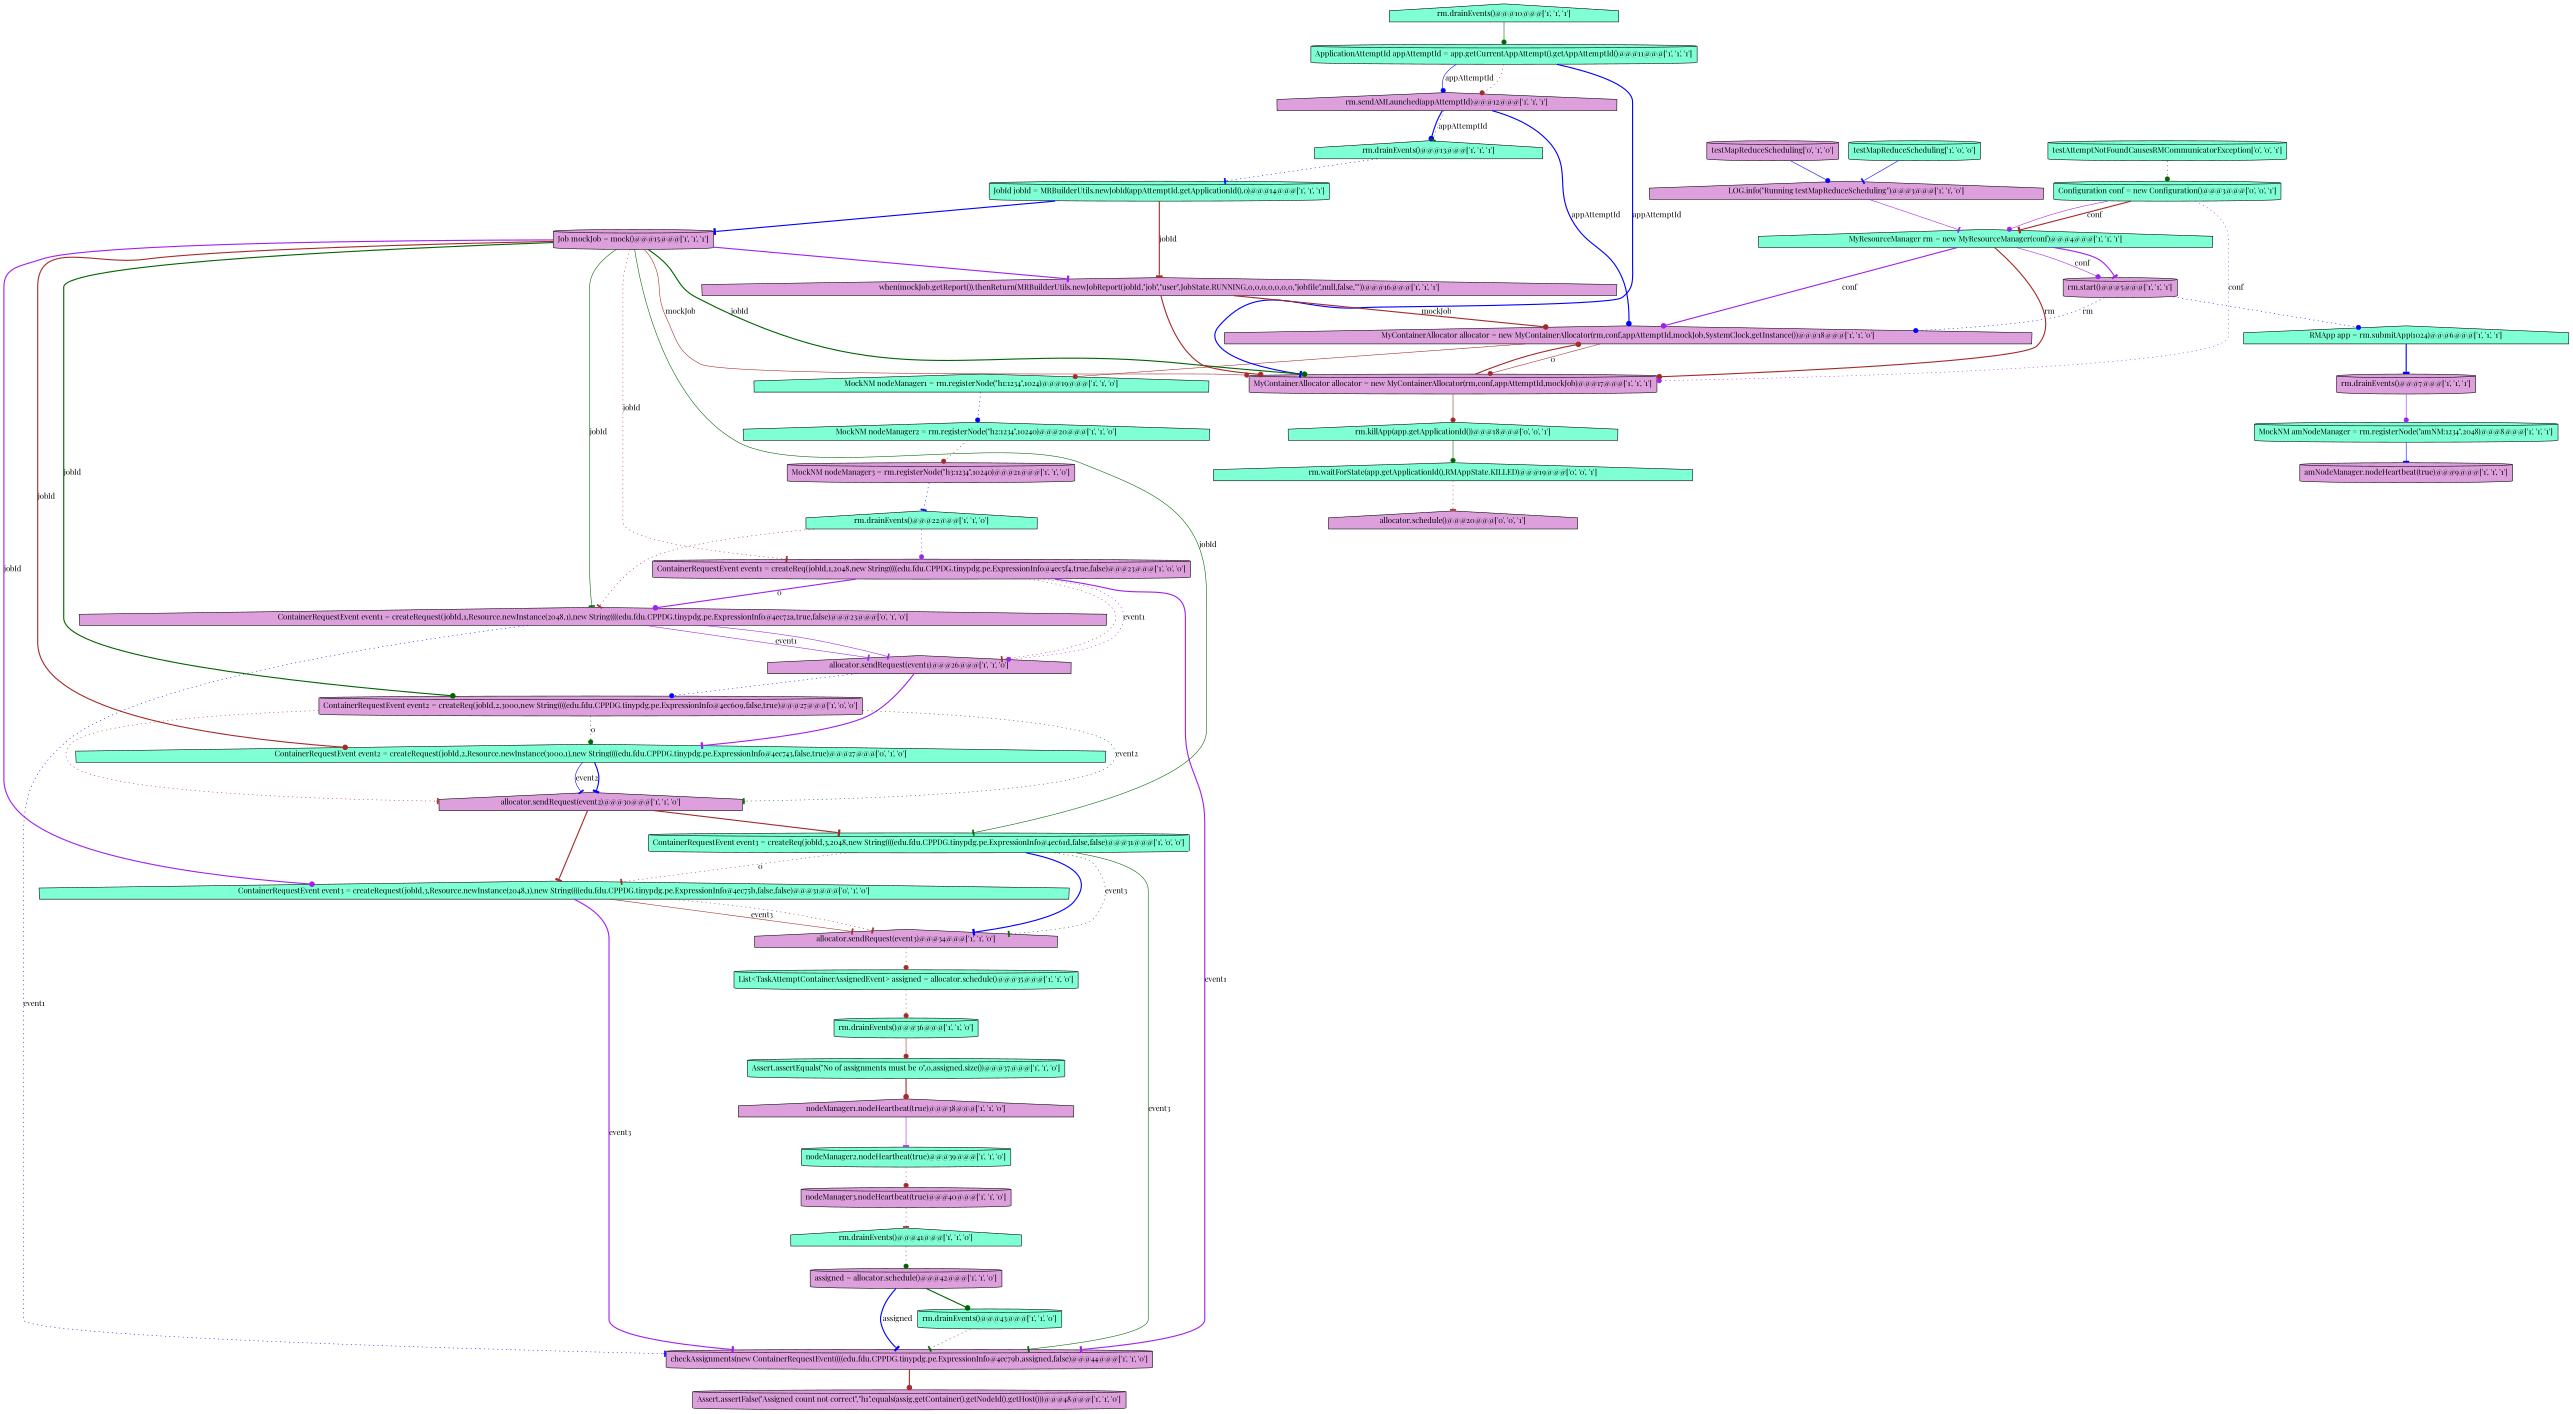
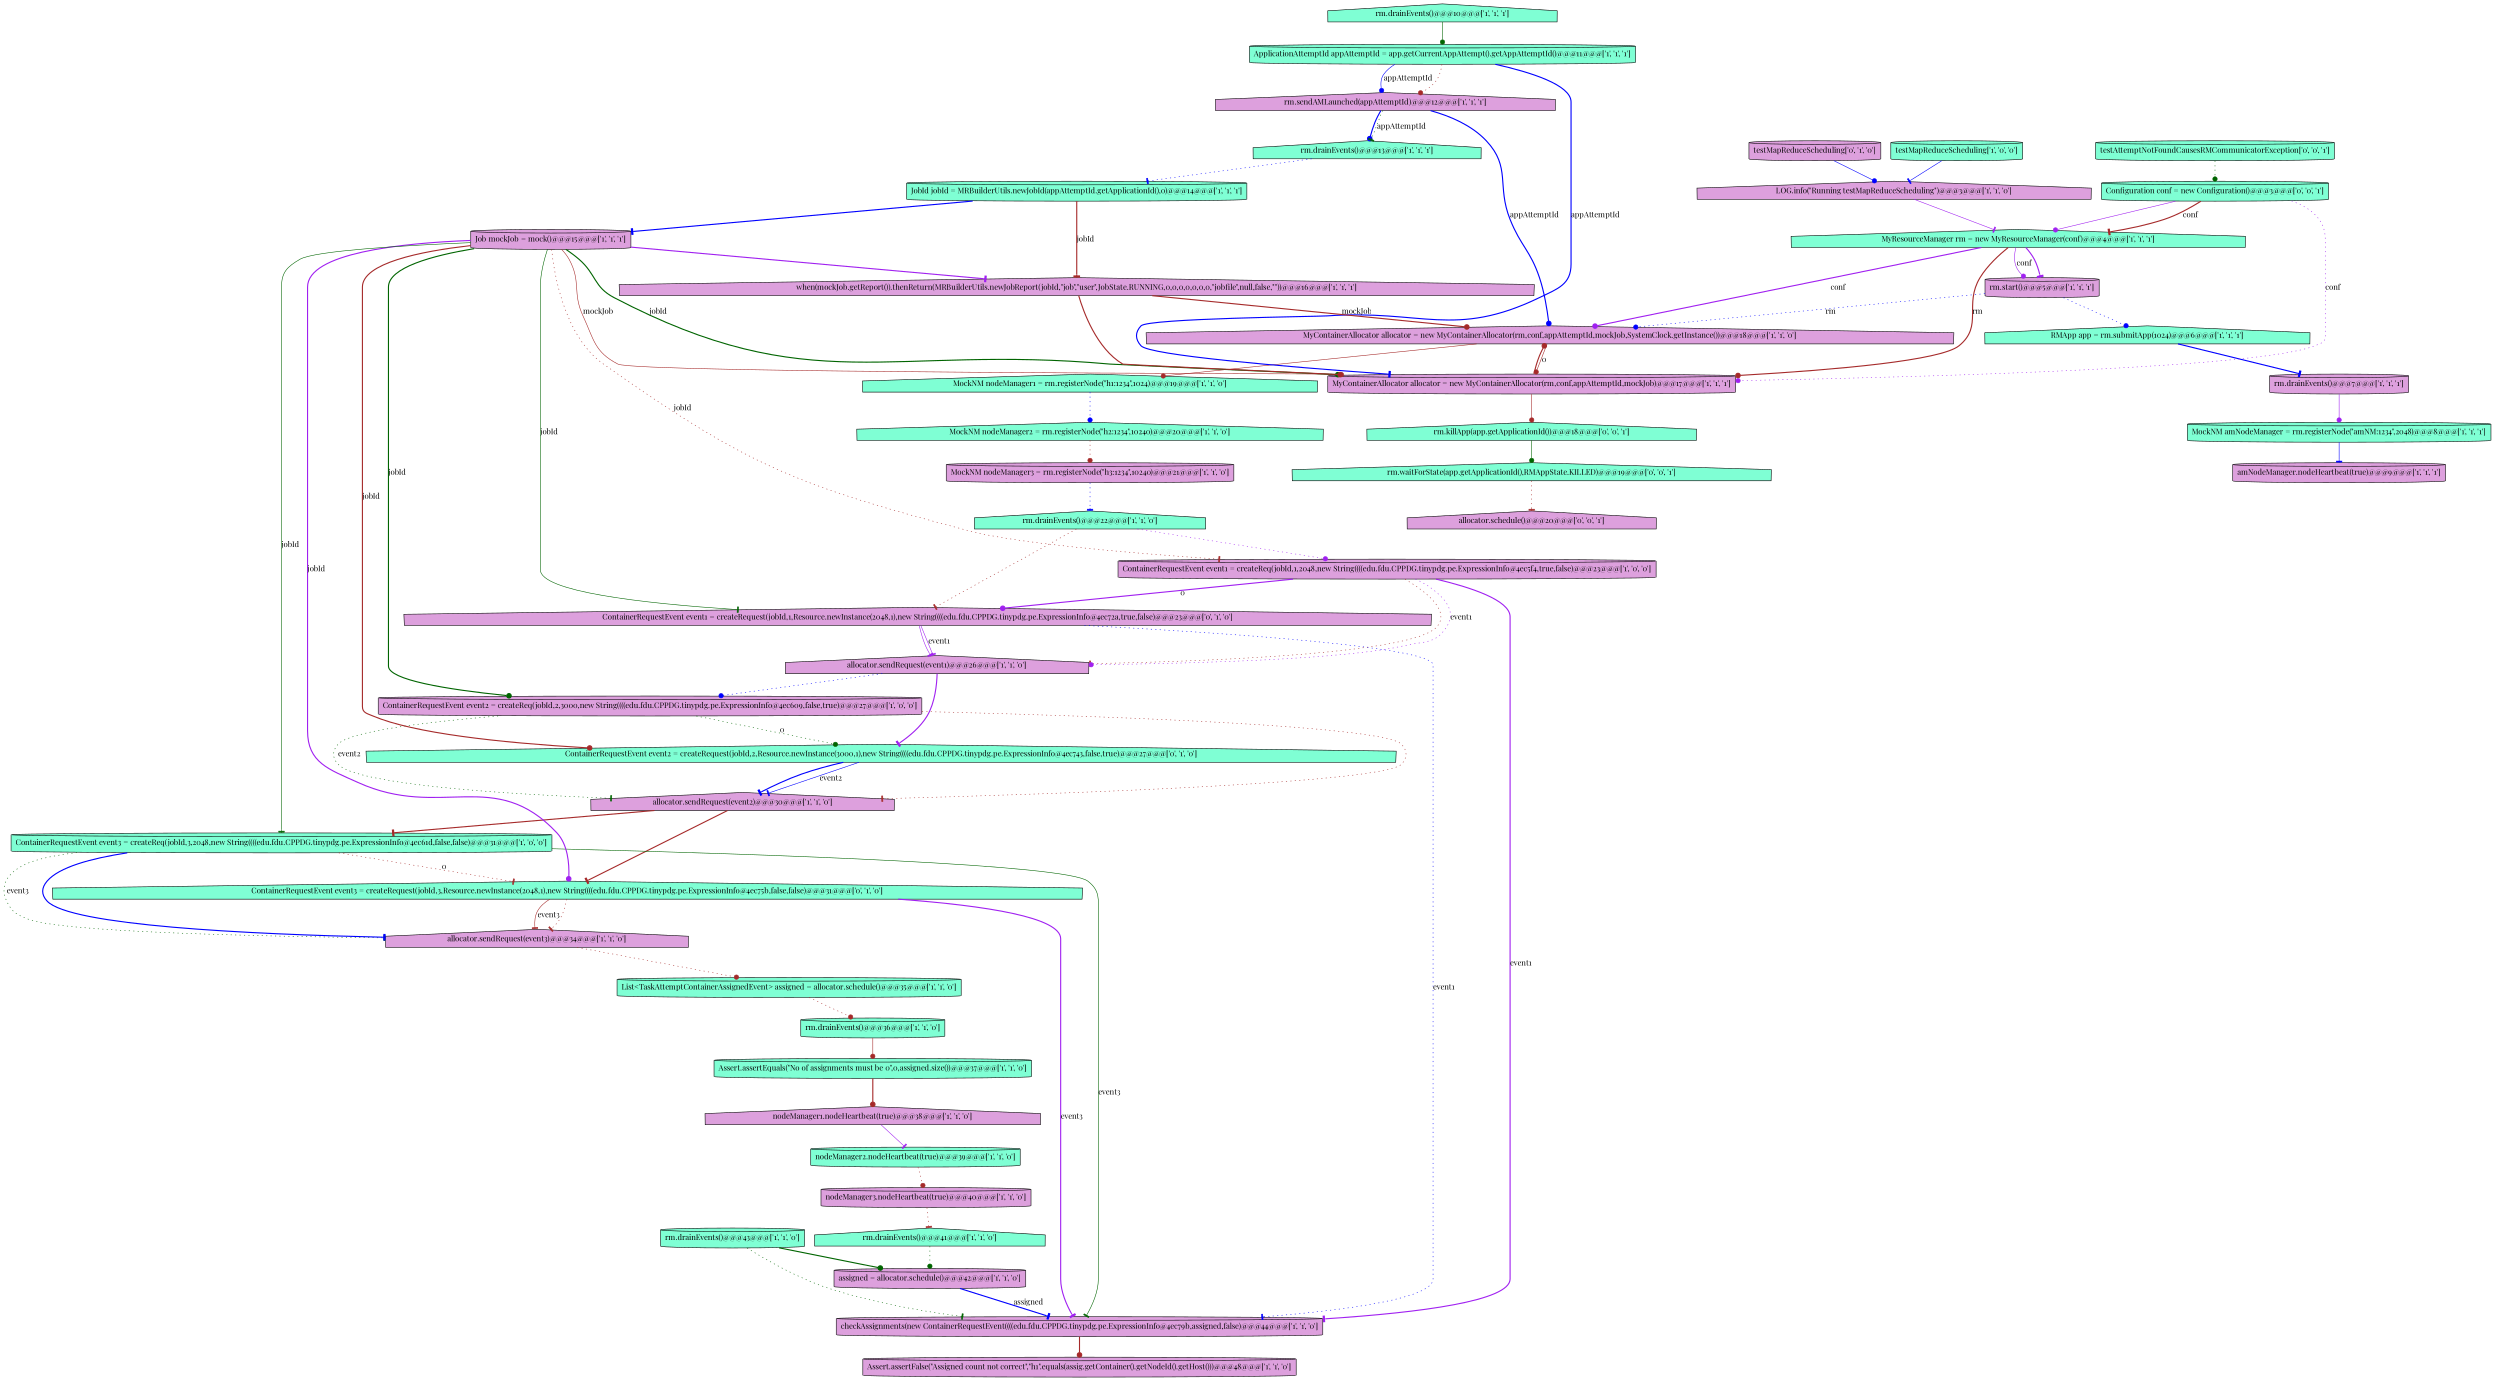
(946, 1298) -> (829, 1258)
